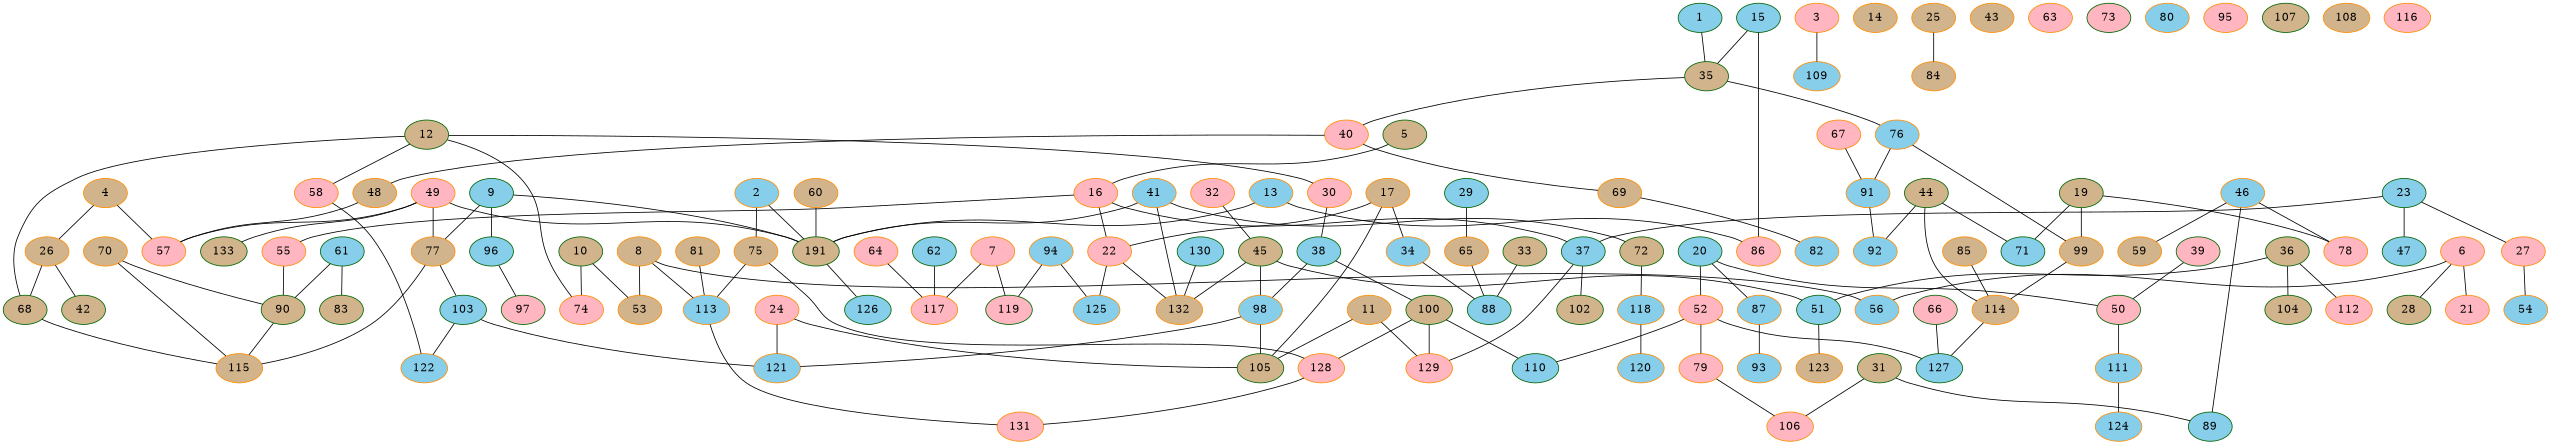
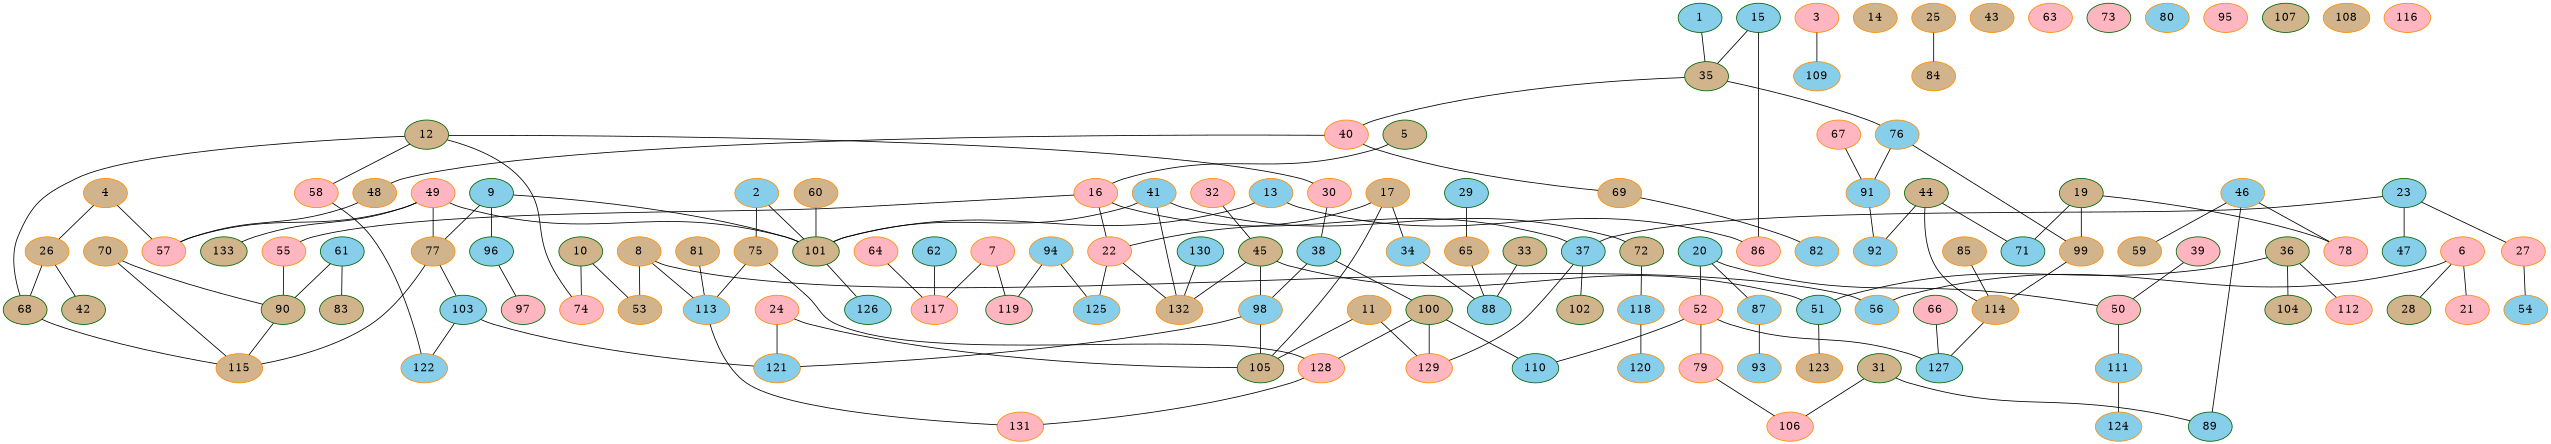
(816, 251) -> (816, 251)
